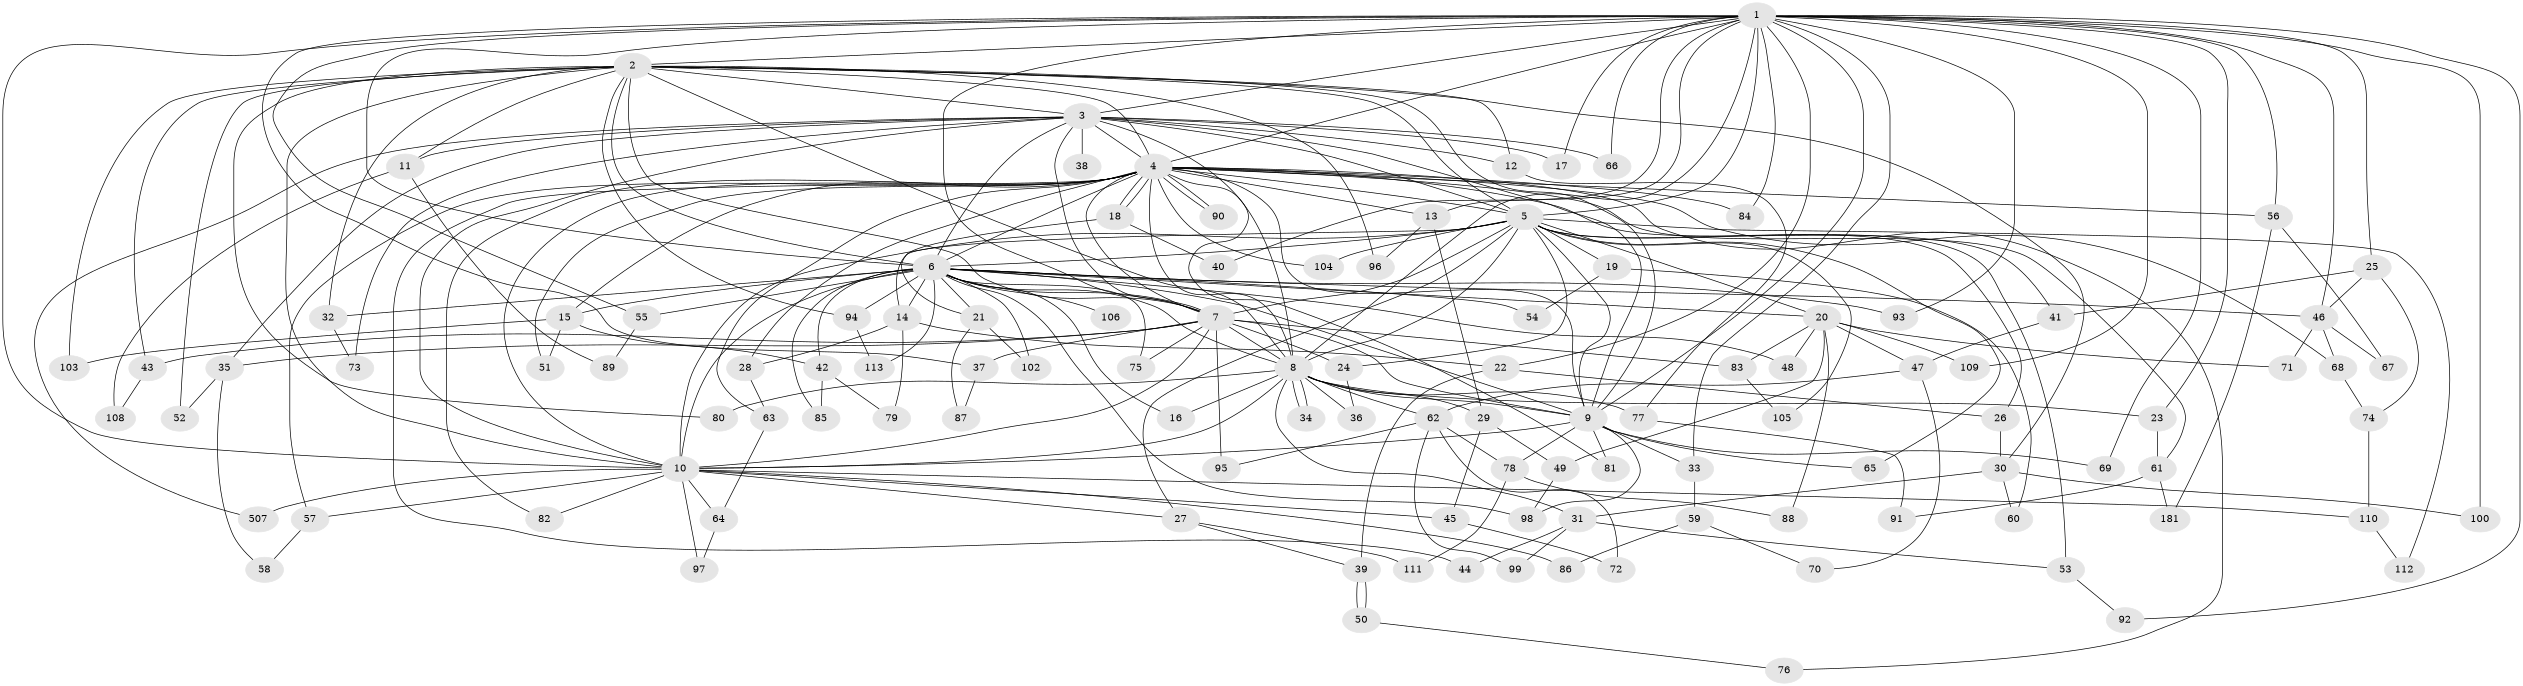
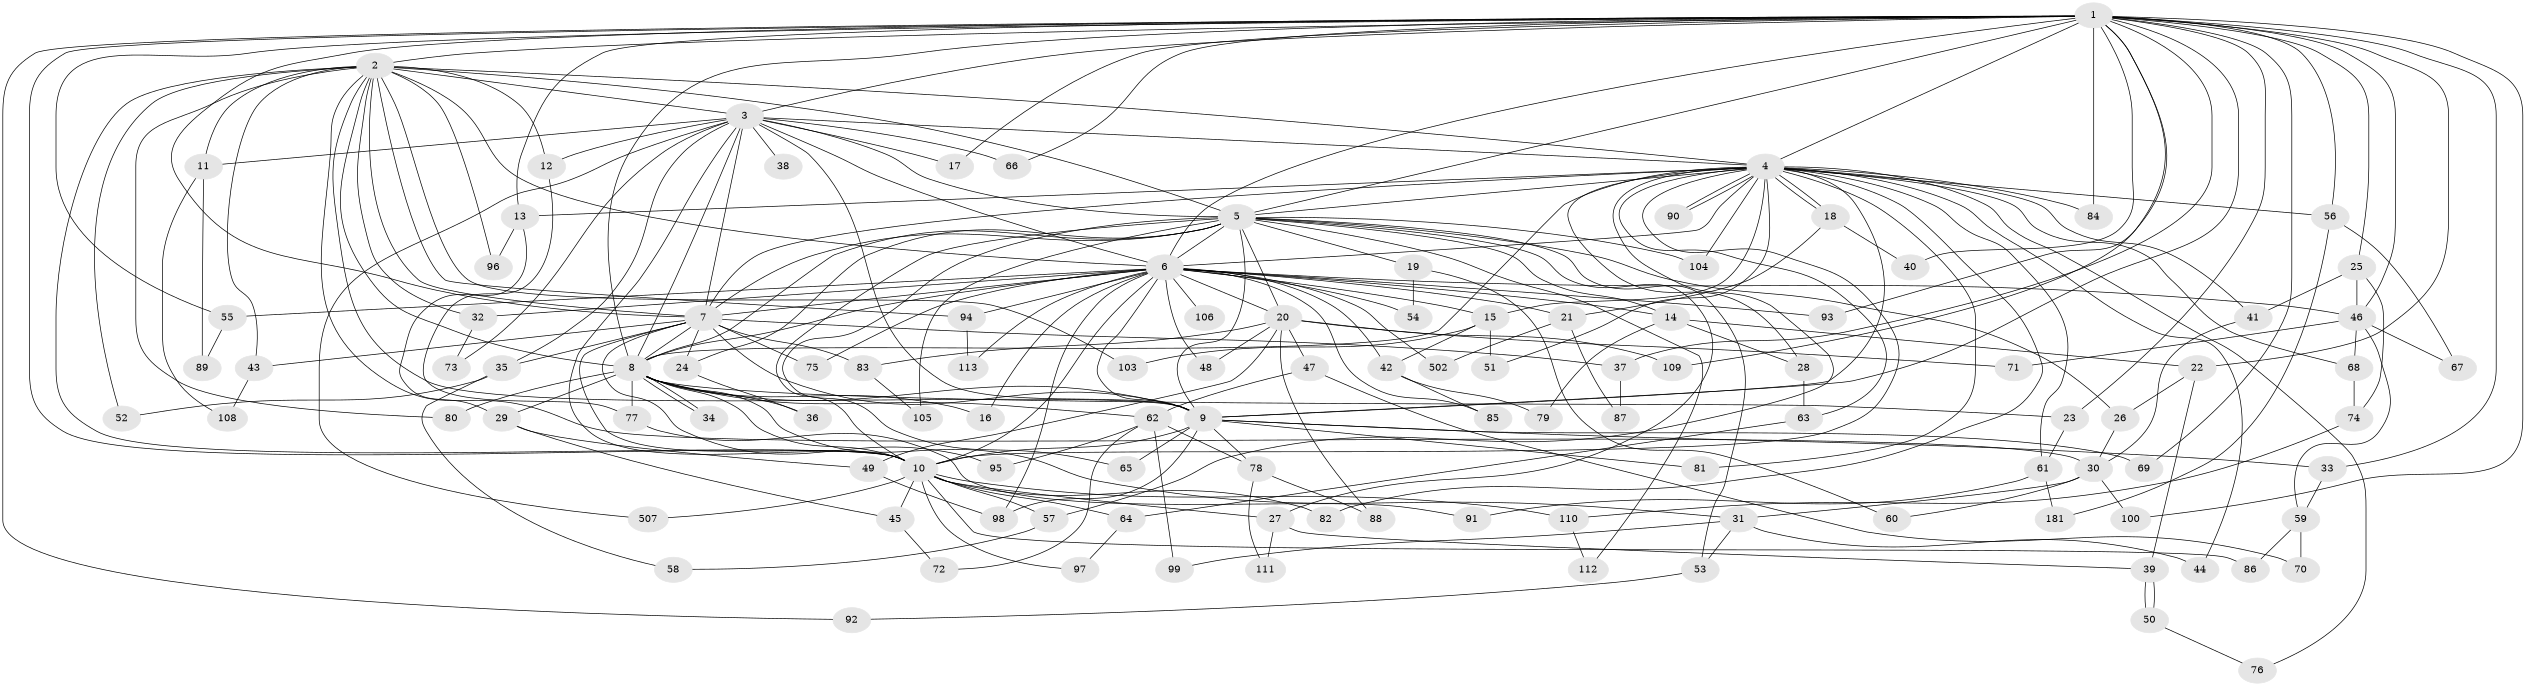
(1996, 337) -> (2159, 381)
(1031, 368) -> (1438, 368)
none -> (2369, 440)
